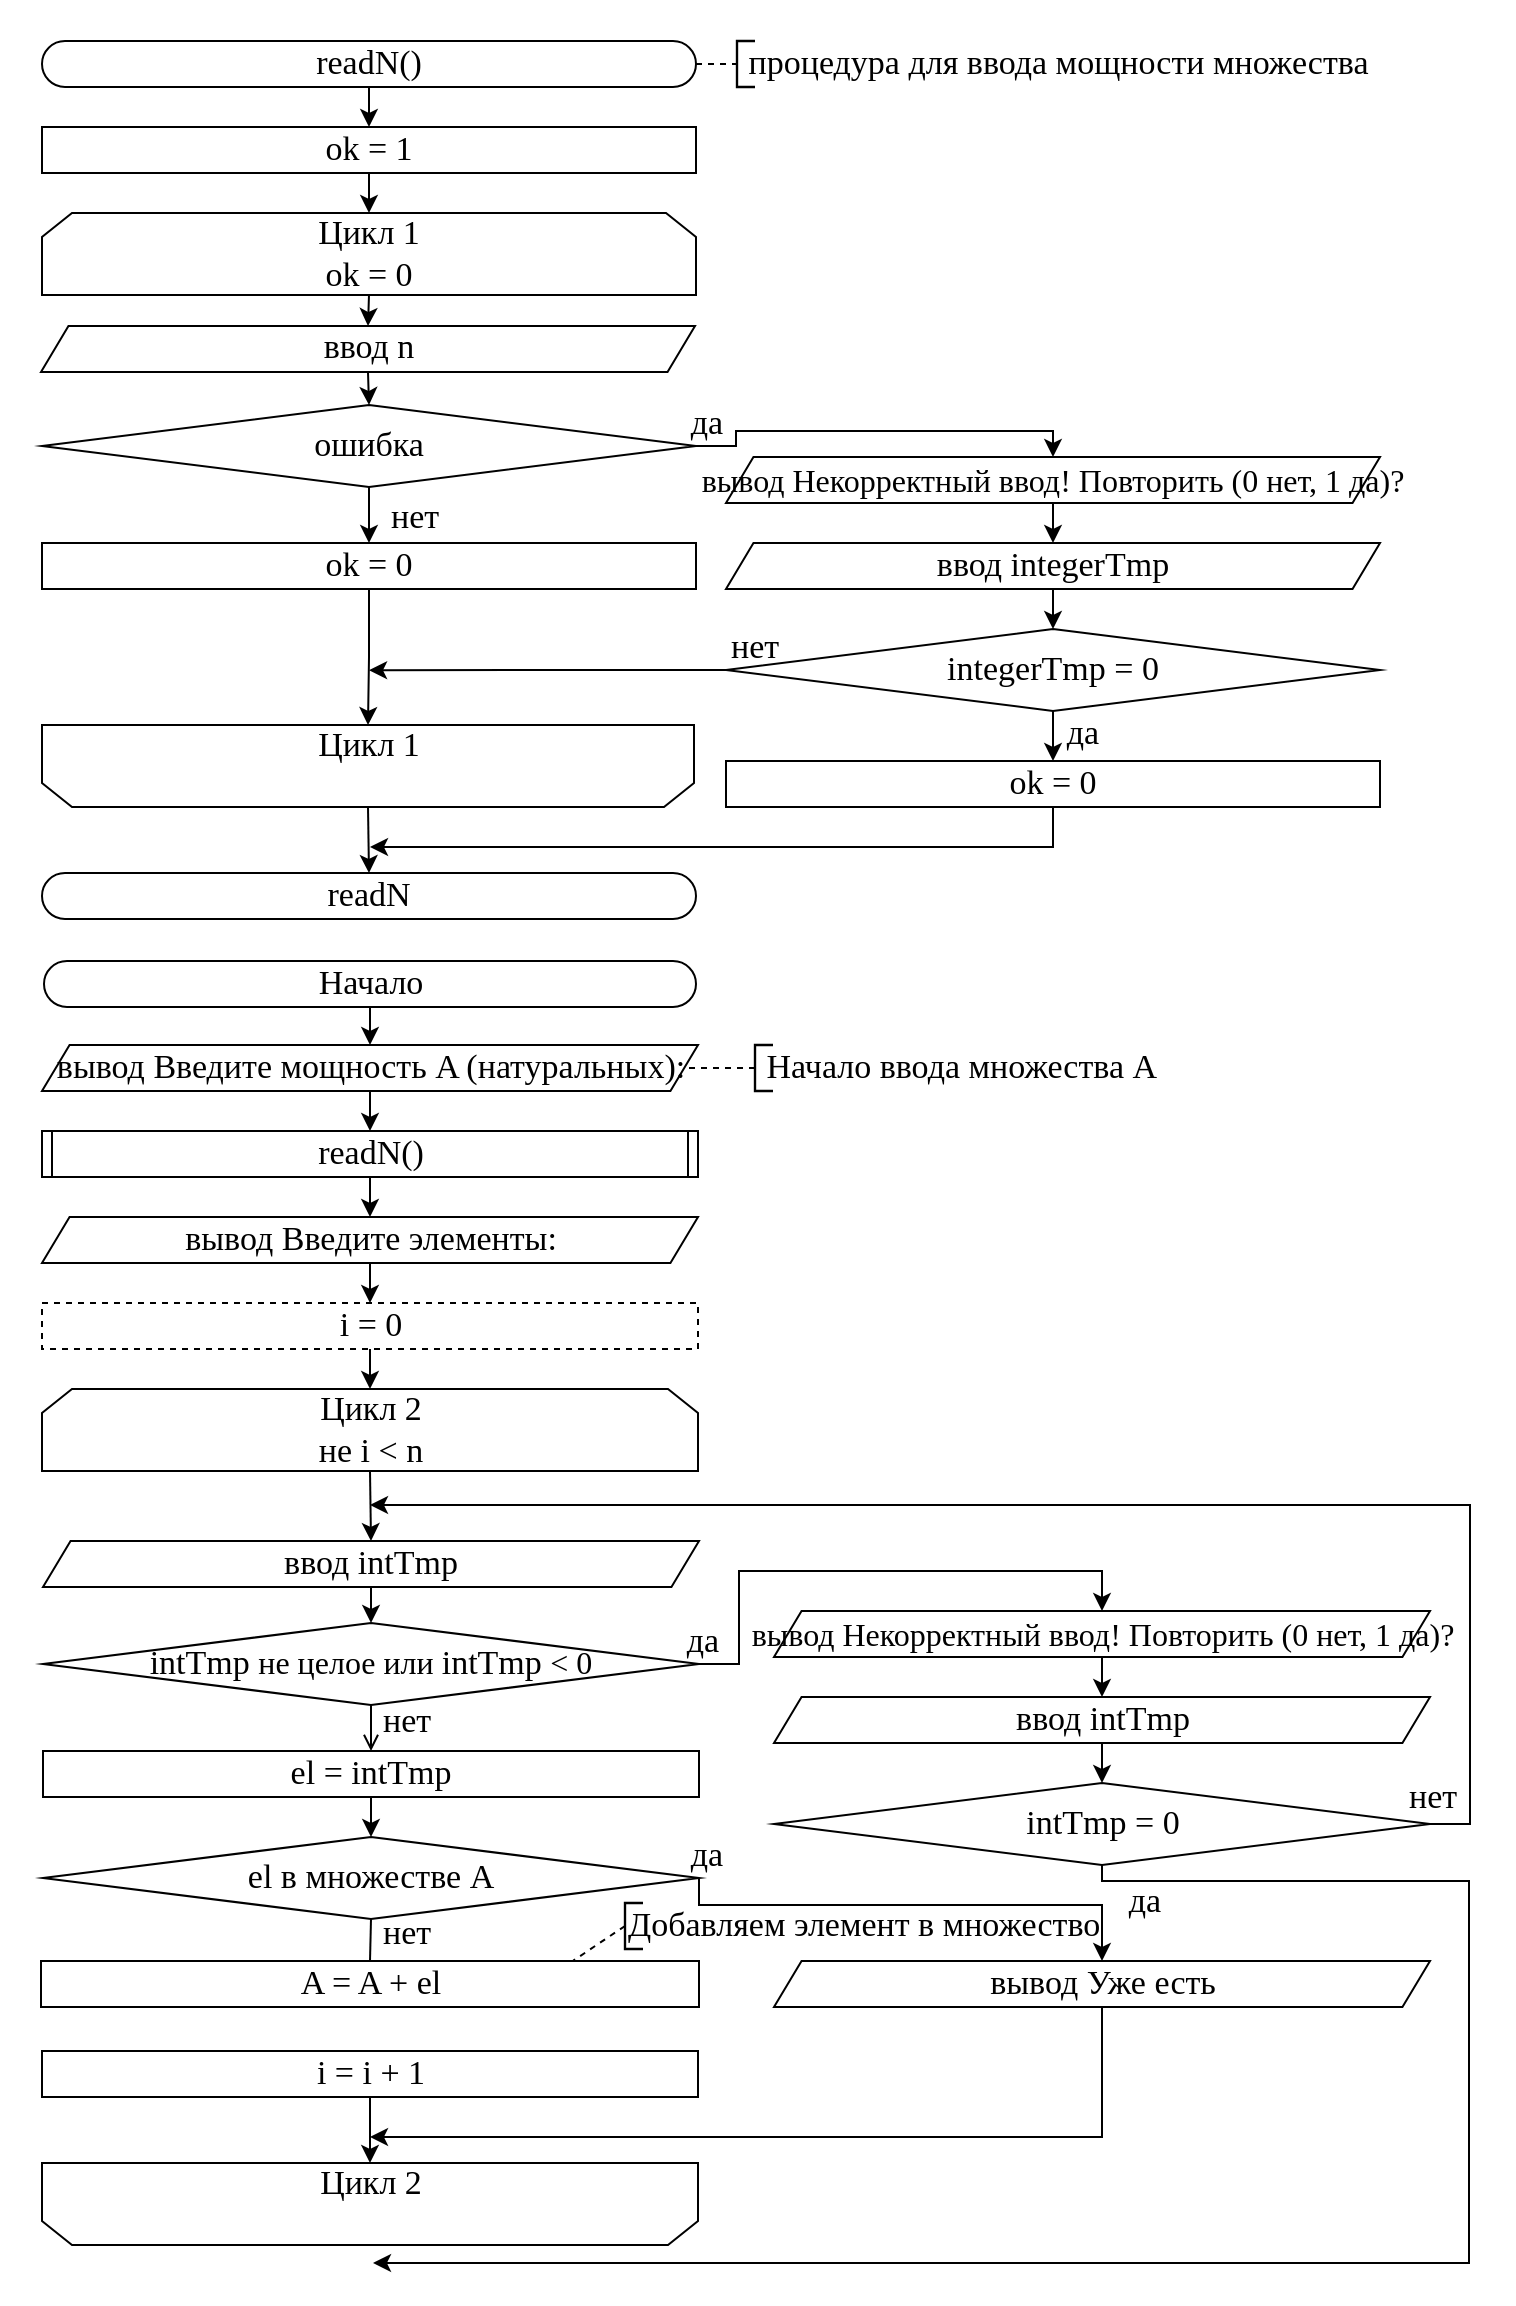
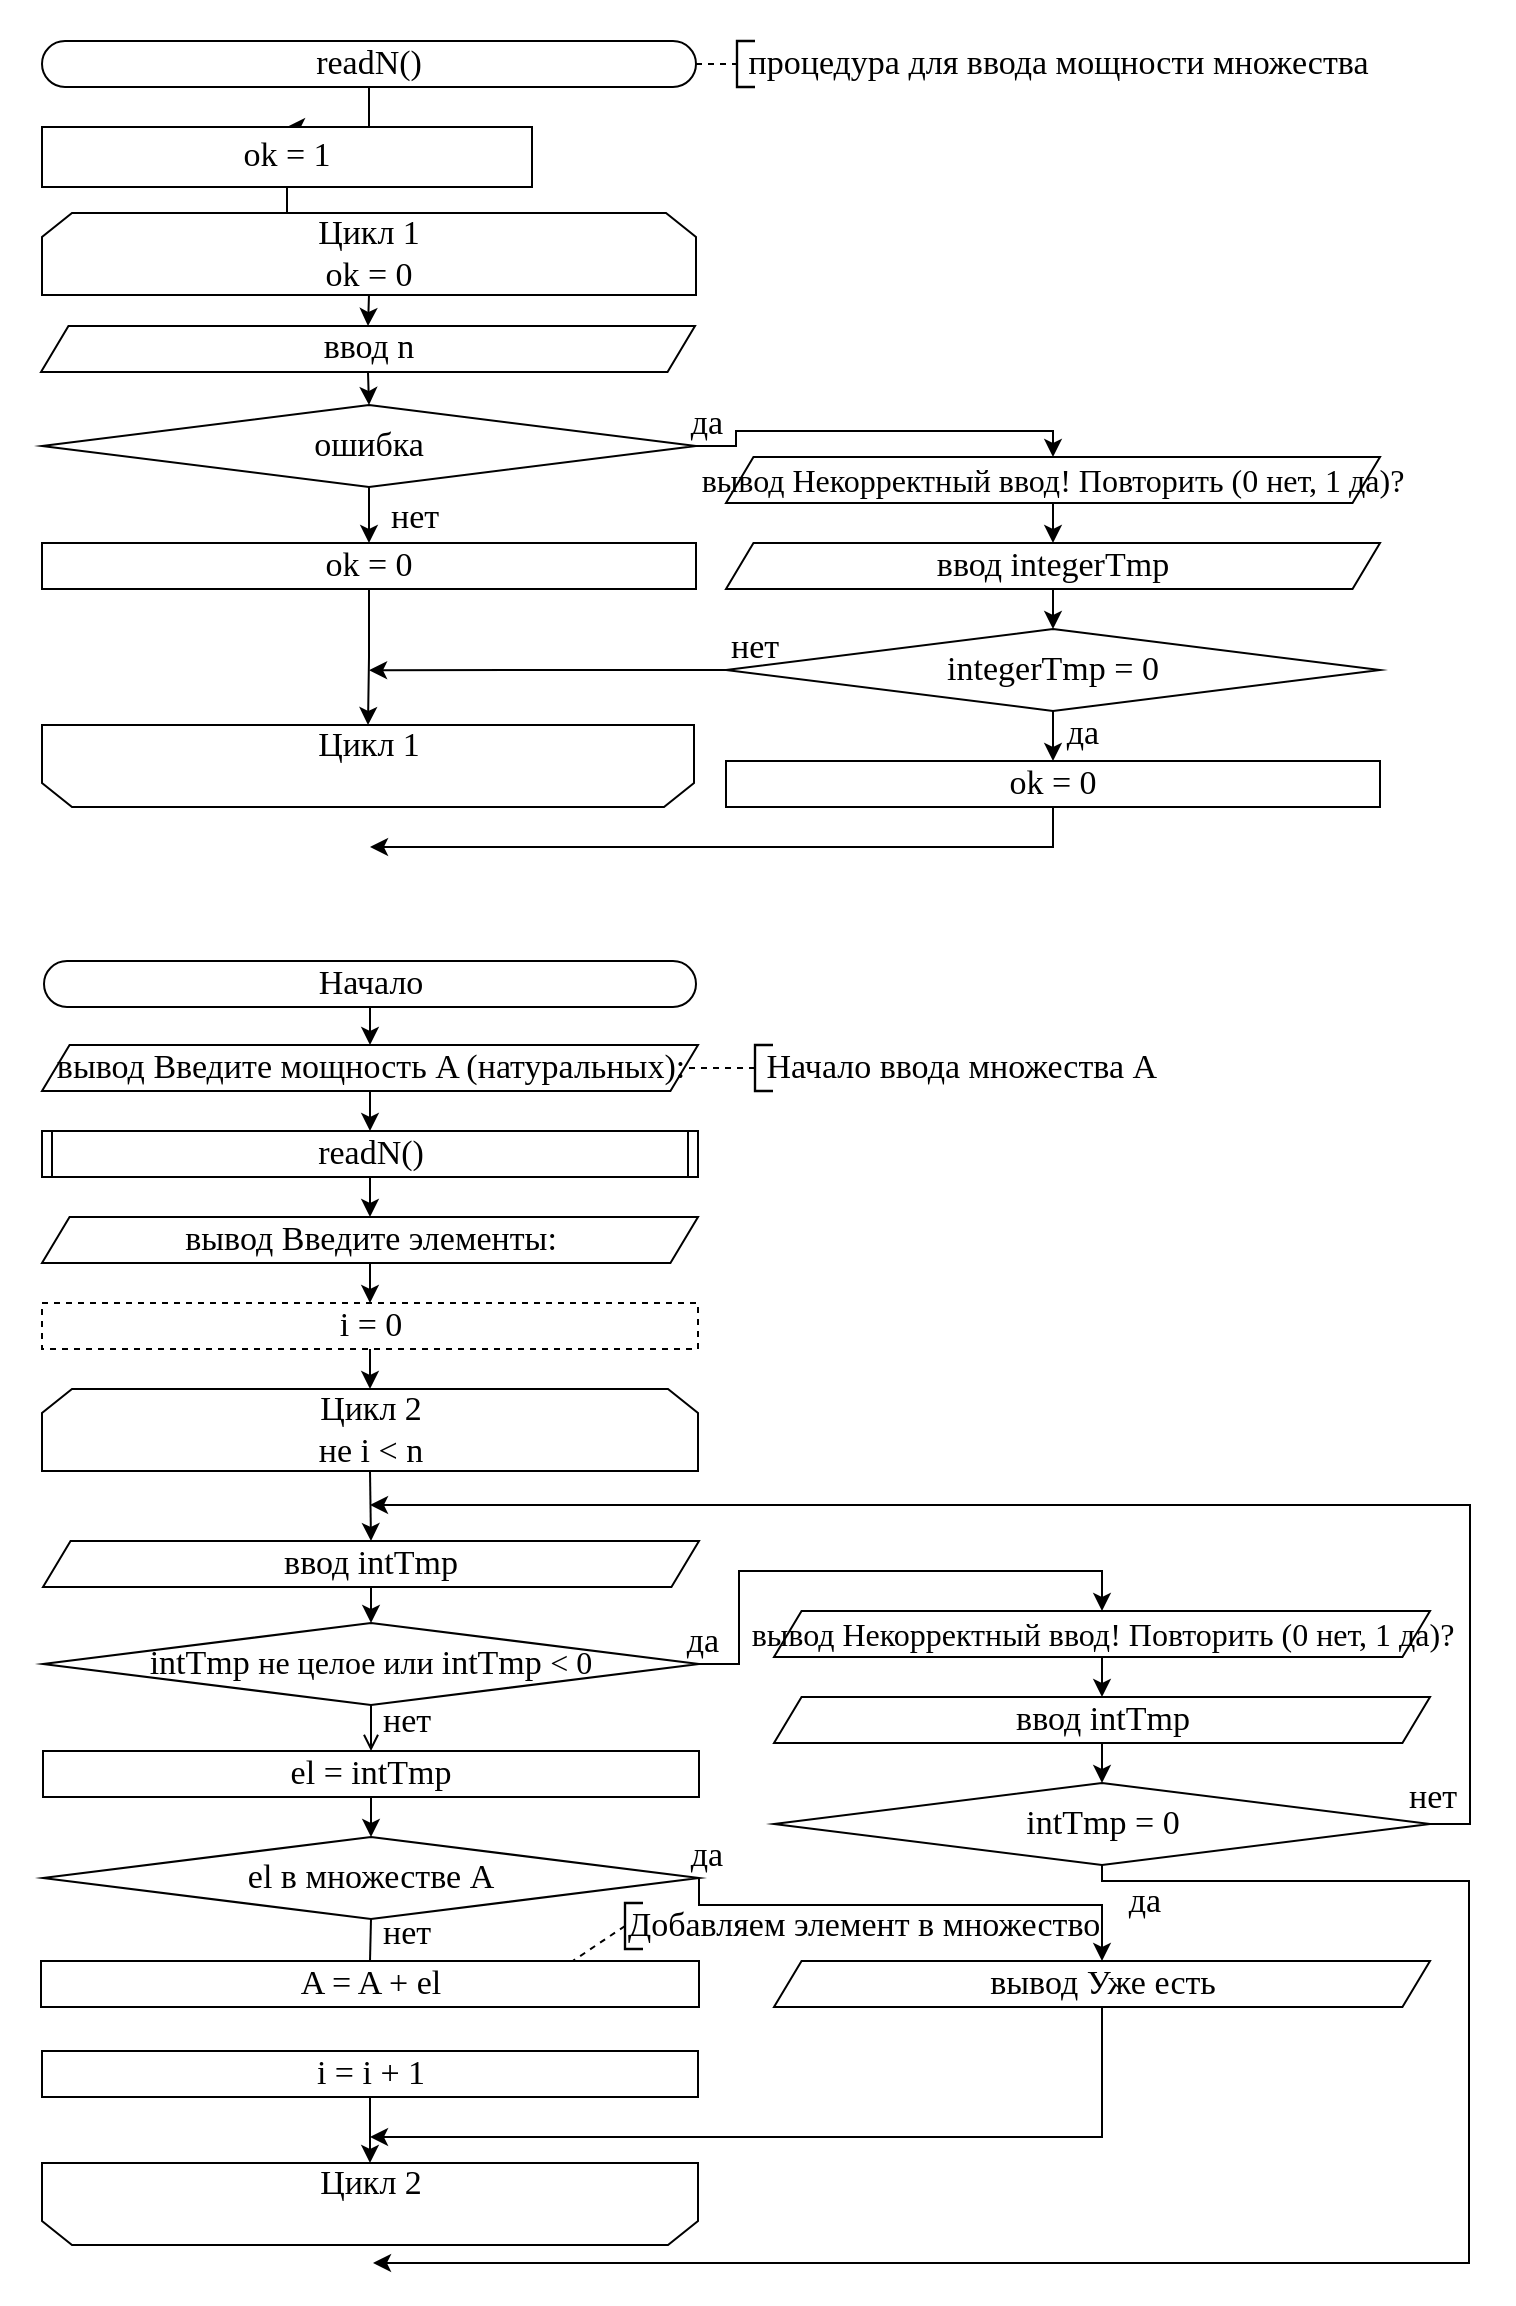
(369, 150) -> (287, 157)
(368, 833) -> none
(369, 896) -> none
